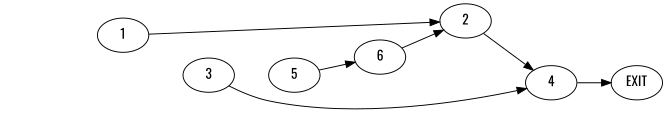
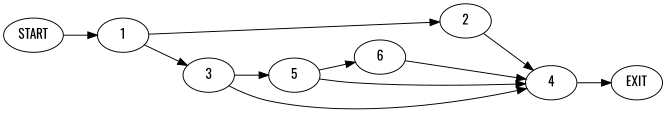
none -> (33, 35)
(418, 41) -> (461, 69)
none -> (162, 53)
none -> (247, 75)
none -> (418, 85)
